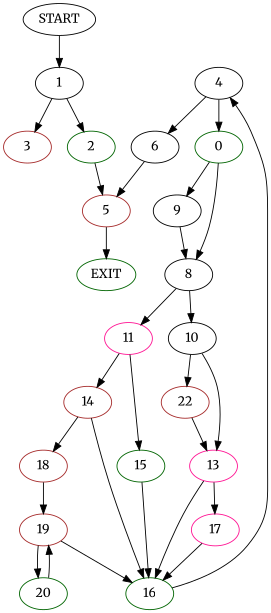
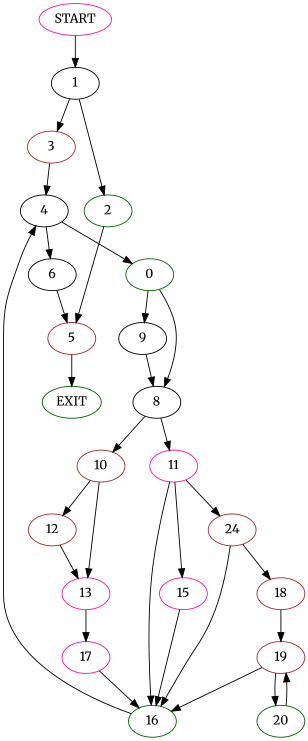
(59, 19) -> (75, 19)
none -> (48, 175)
(192, 338) -> (101, 466)
(88, 402) -> (232, 530)
(185, 402) -> (52, 530)
(141, 466) -> (183, 594)
(178, 524) -> (151, 588)
